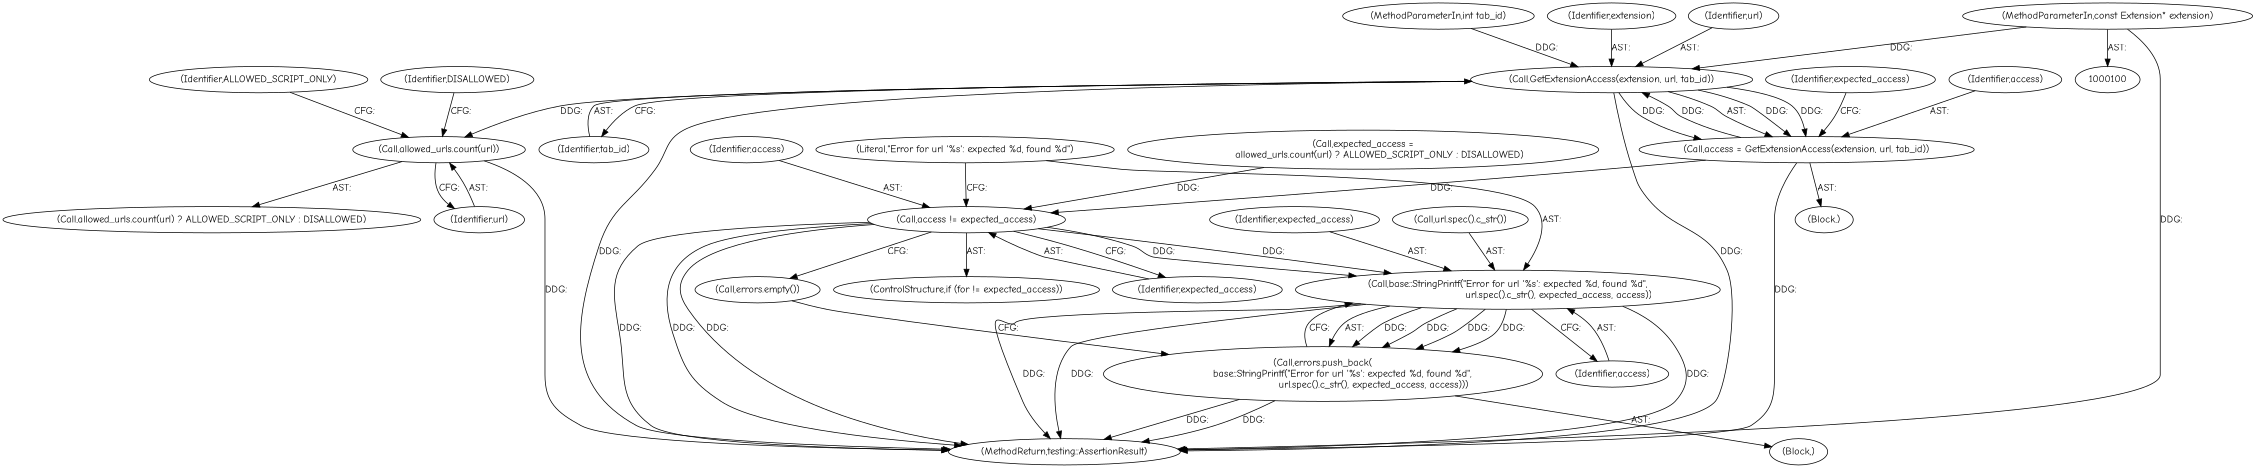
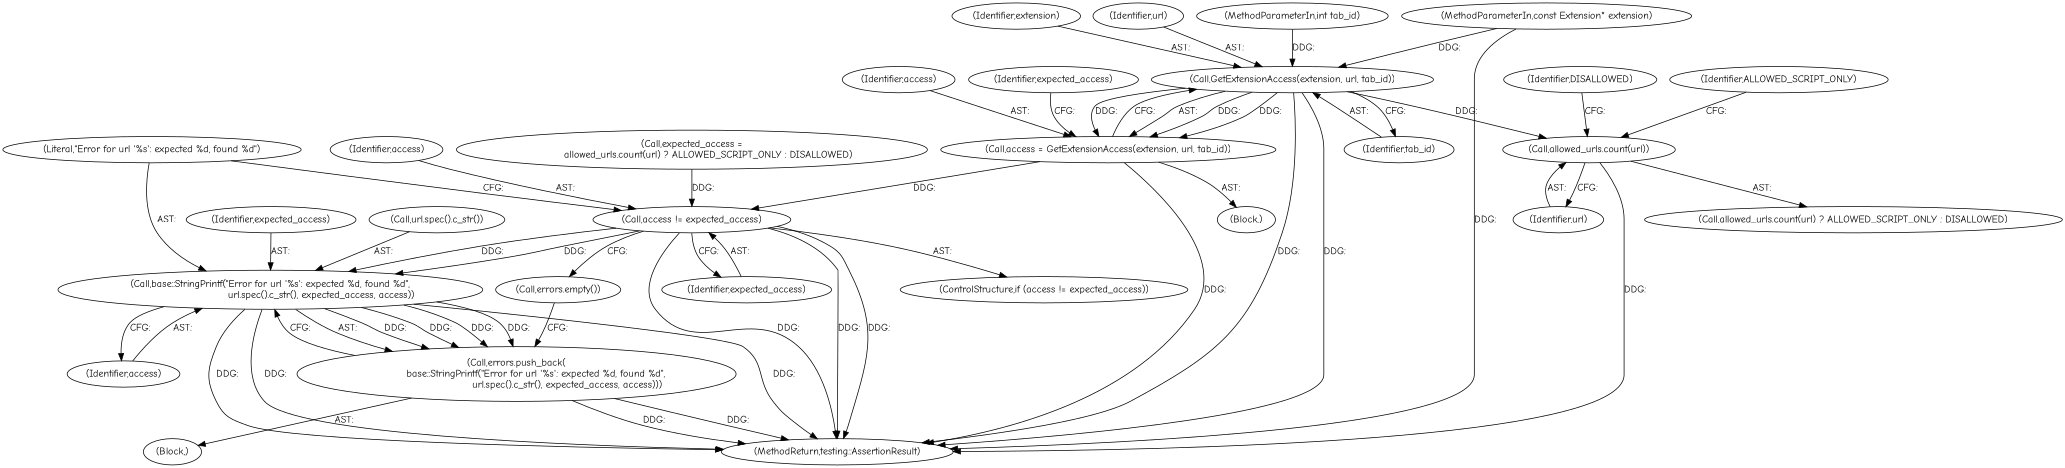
(2108, 80) -> none
(1695, 111) -> (1147, 111)
(967, 290) -> (1044, 290)
